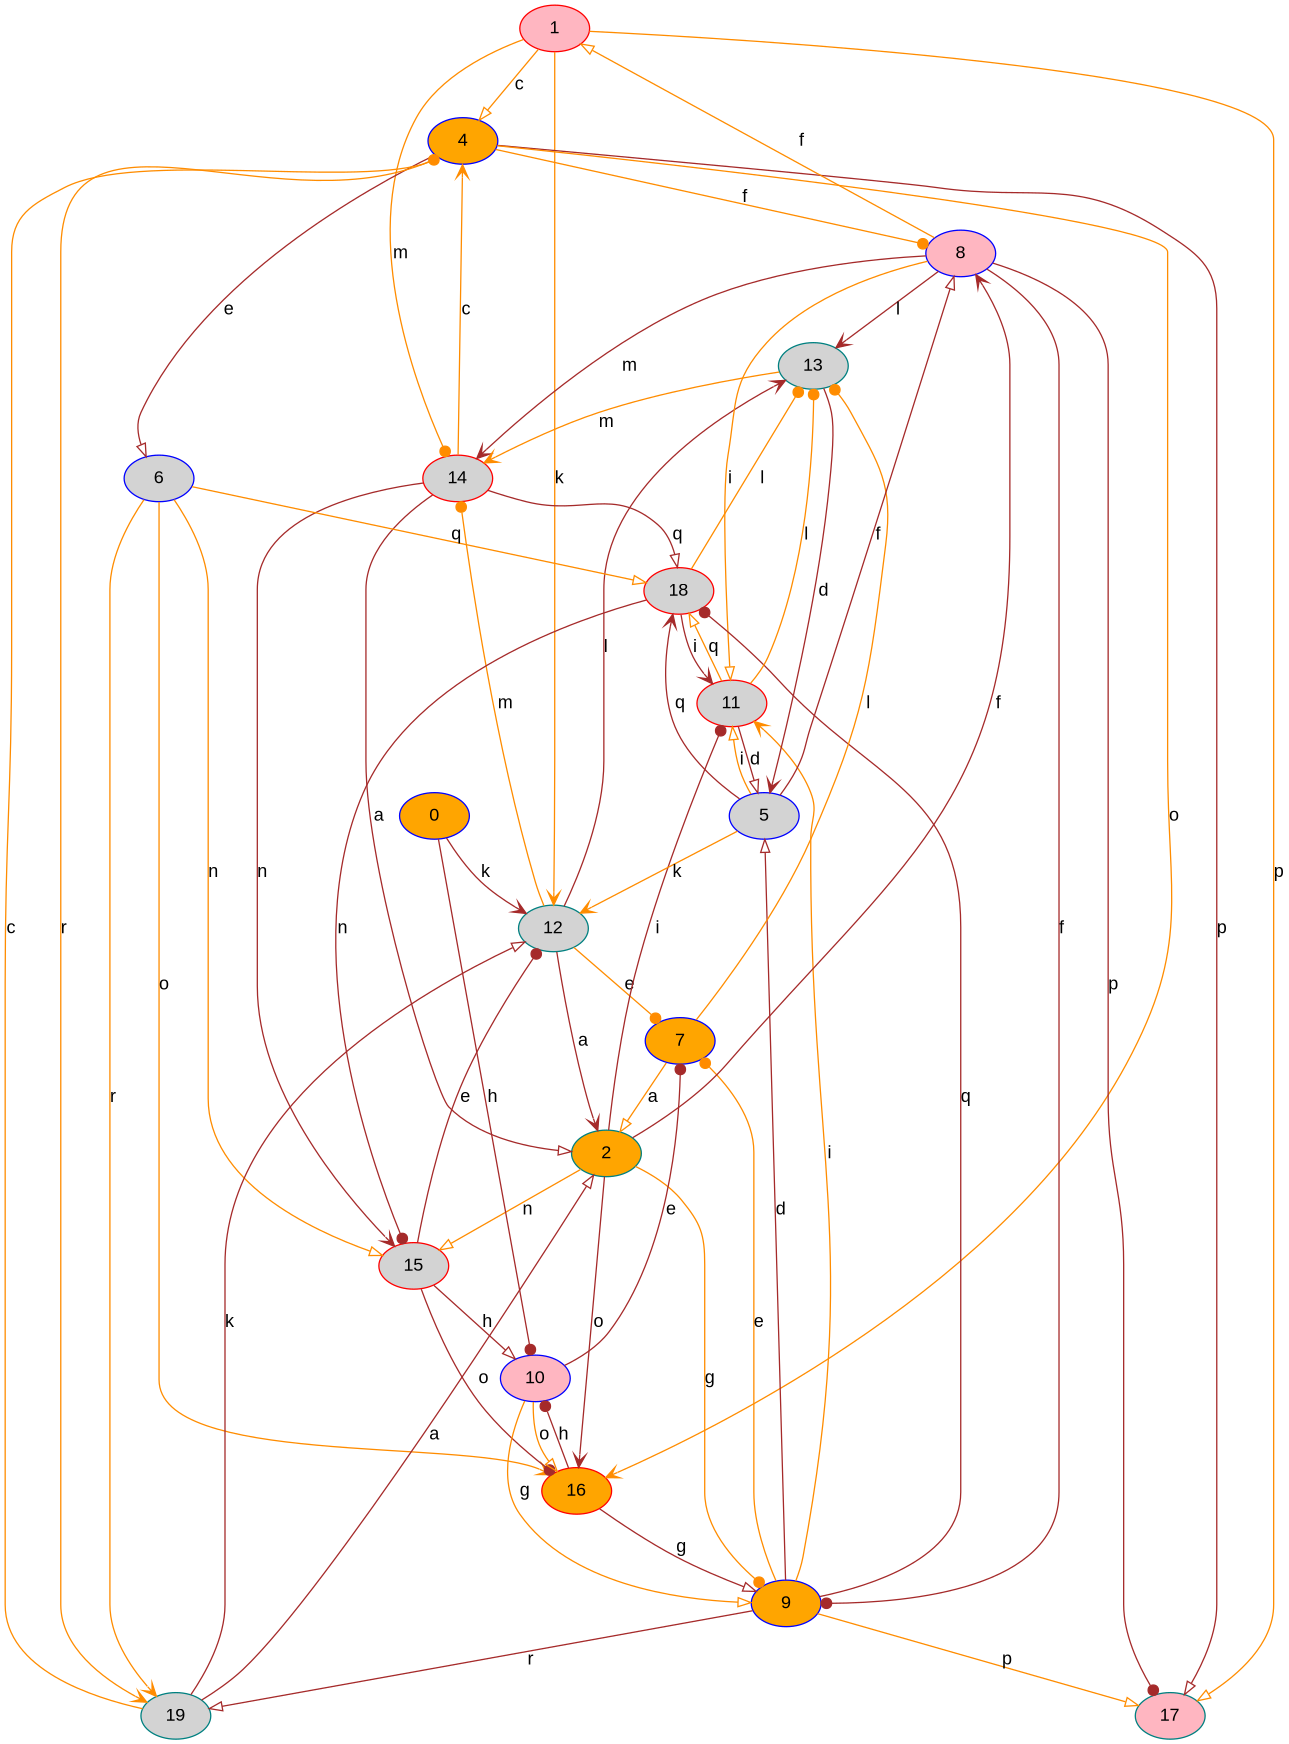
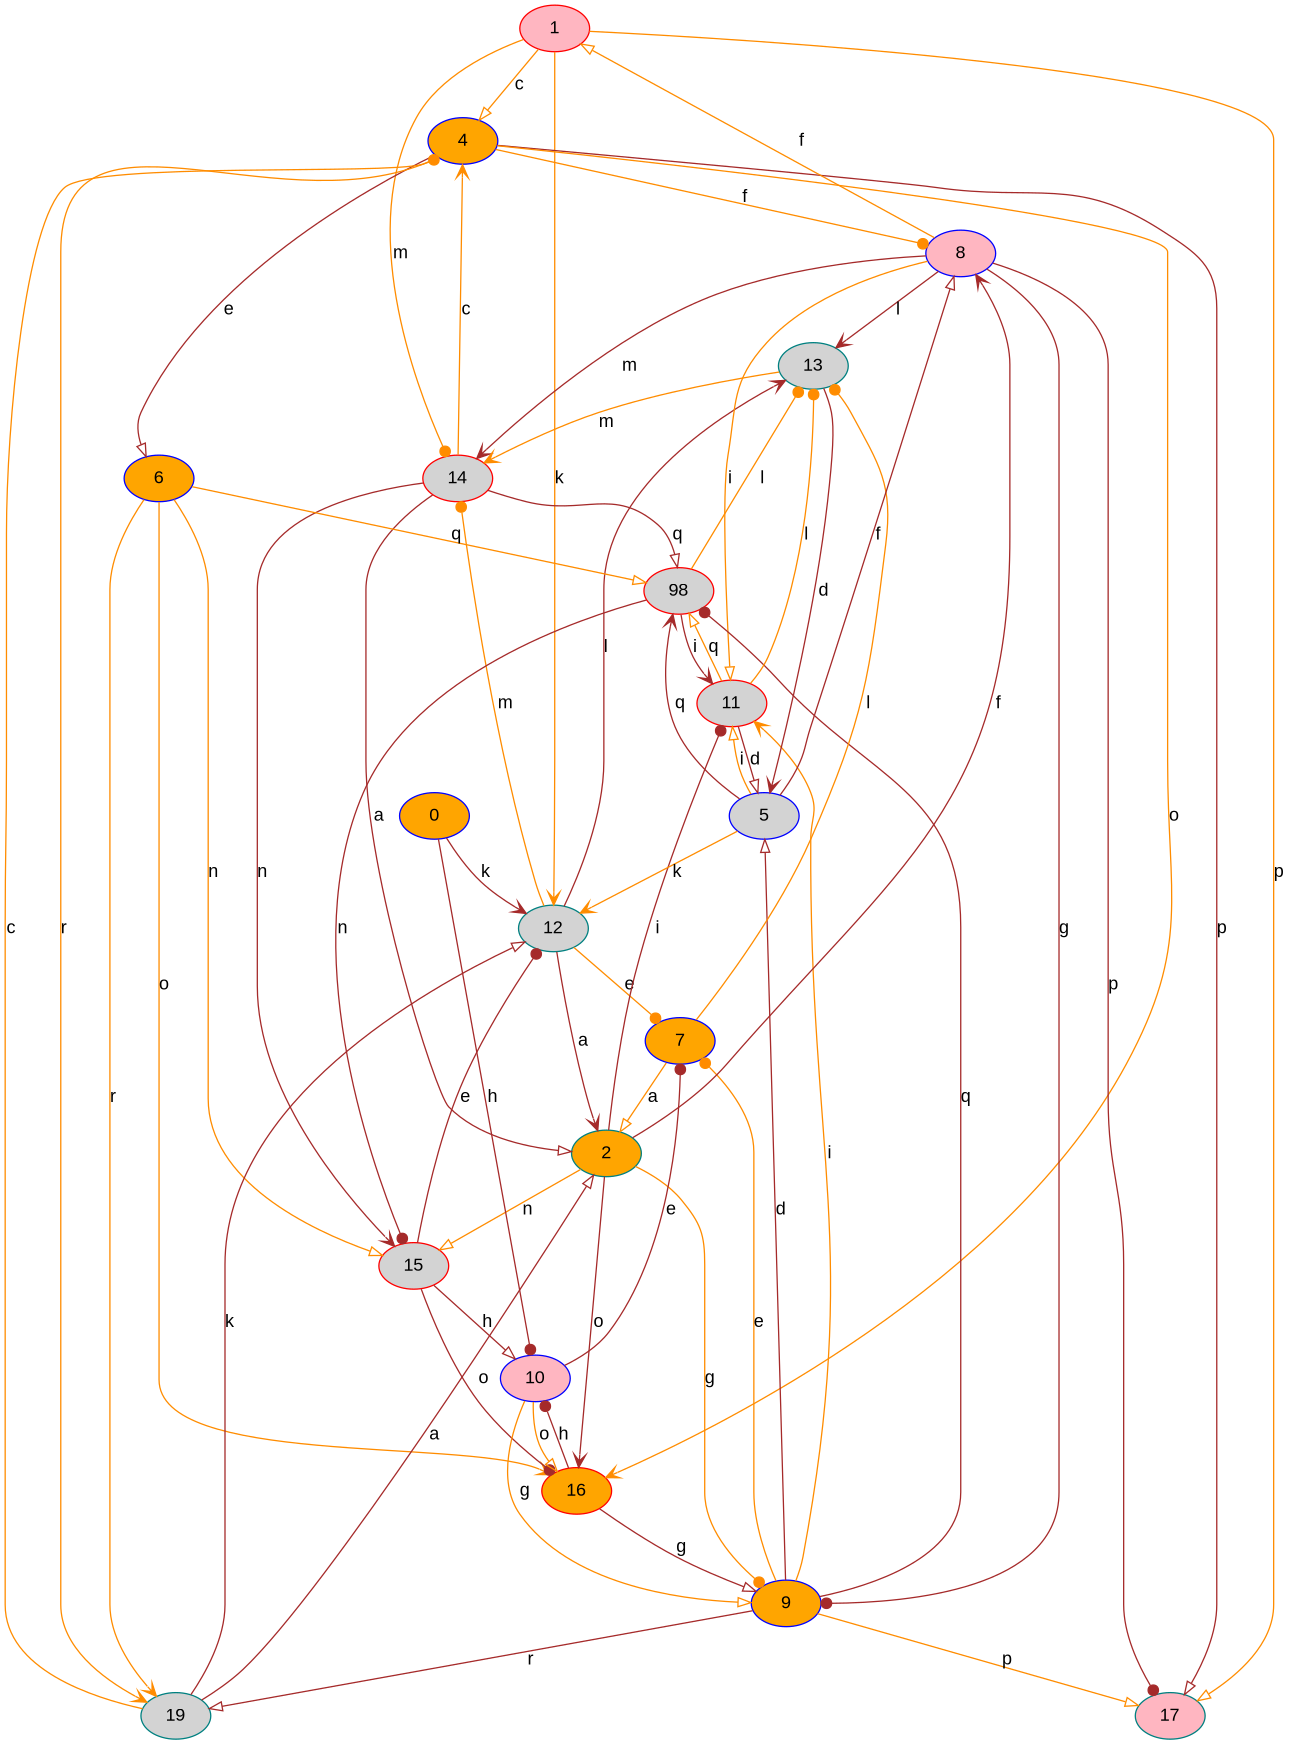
(159, 478) -> (159, 478)
(679, 591) -> (679, 591)
(1062, 928) -> (1064, 928)
